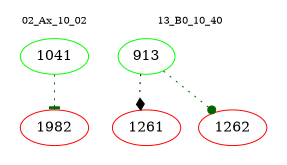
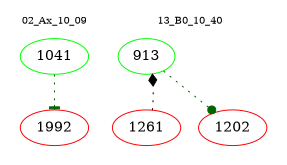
(54, 21) -> (54, 21)
(140, 86) -> (153, 98)
(54, 128) -> (54, 128)
(233, 128) -> (233, 128)
